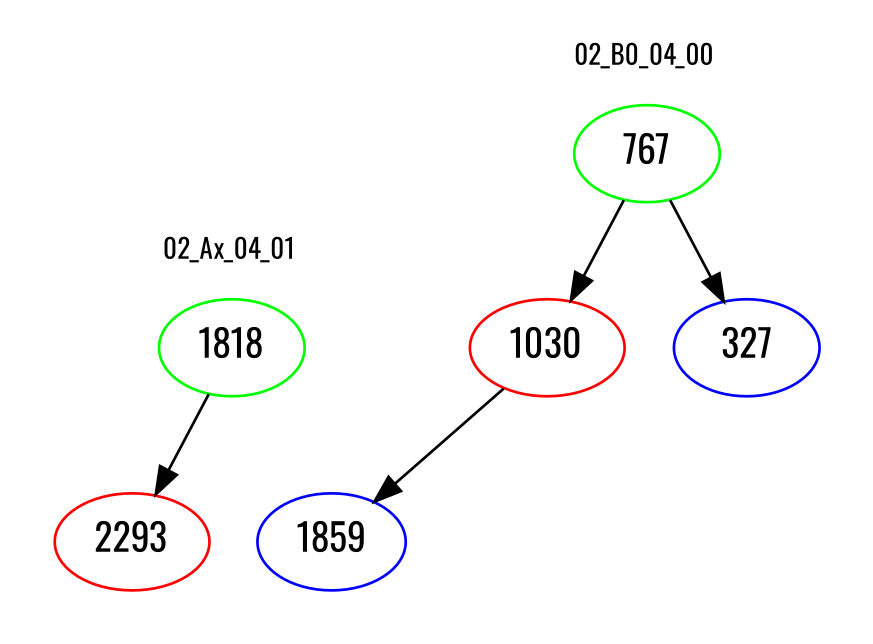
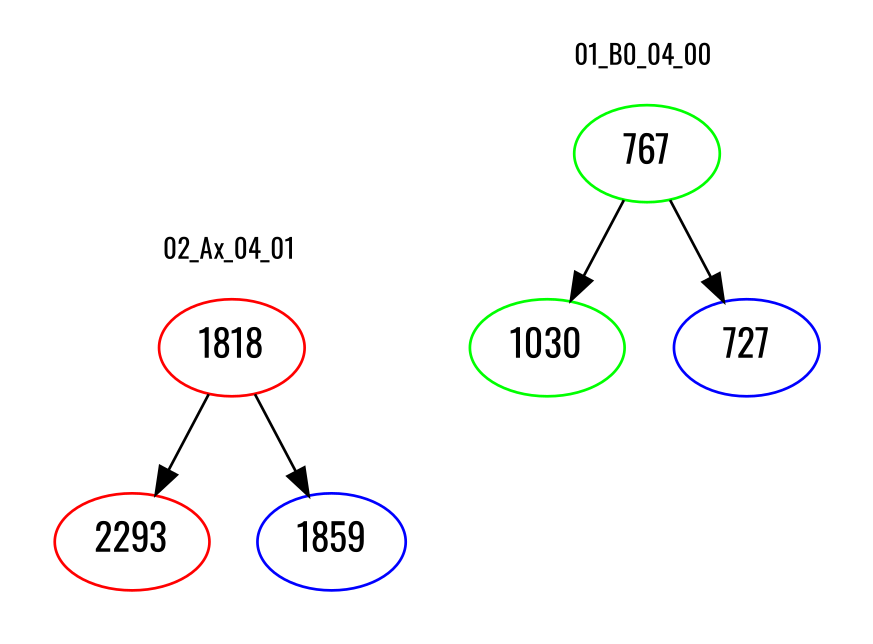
(644, 58) -> (644, 58)
(232, 348) -> (232, 348)
(547, 348) -> (547, 348)
(747, 348) -> (747, 348)
(449, 436) -> (275, 433)
